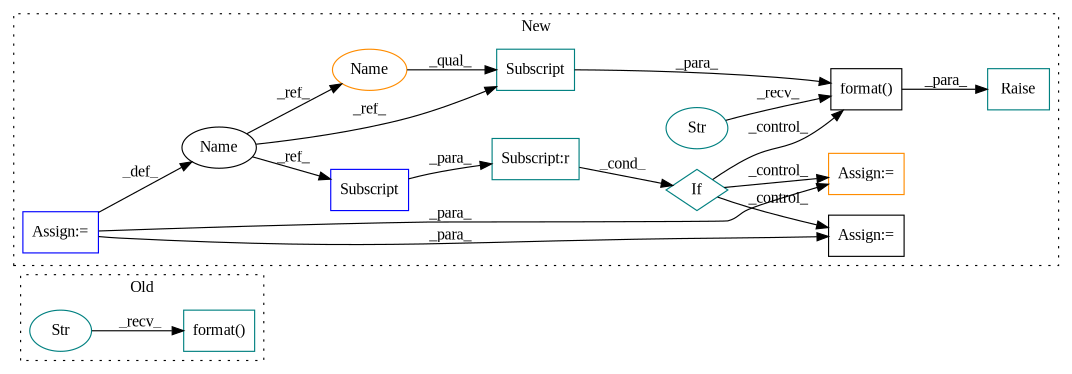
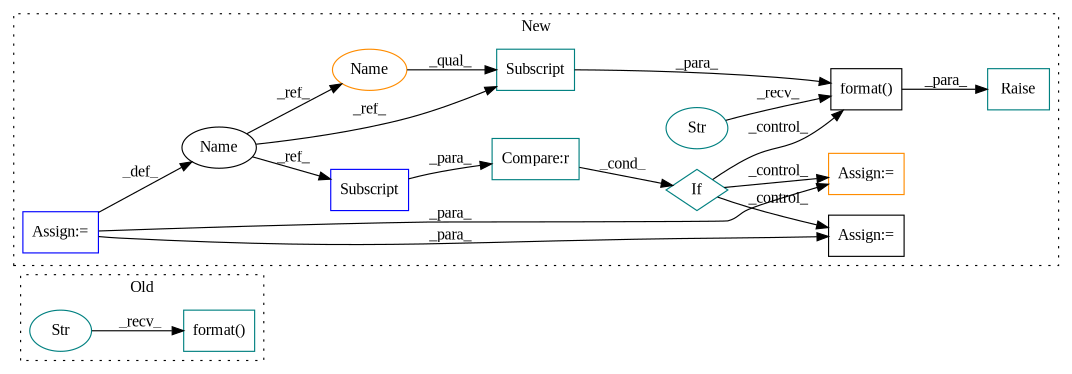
(536, 159) -> (536, 159)
